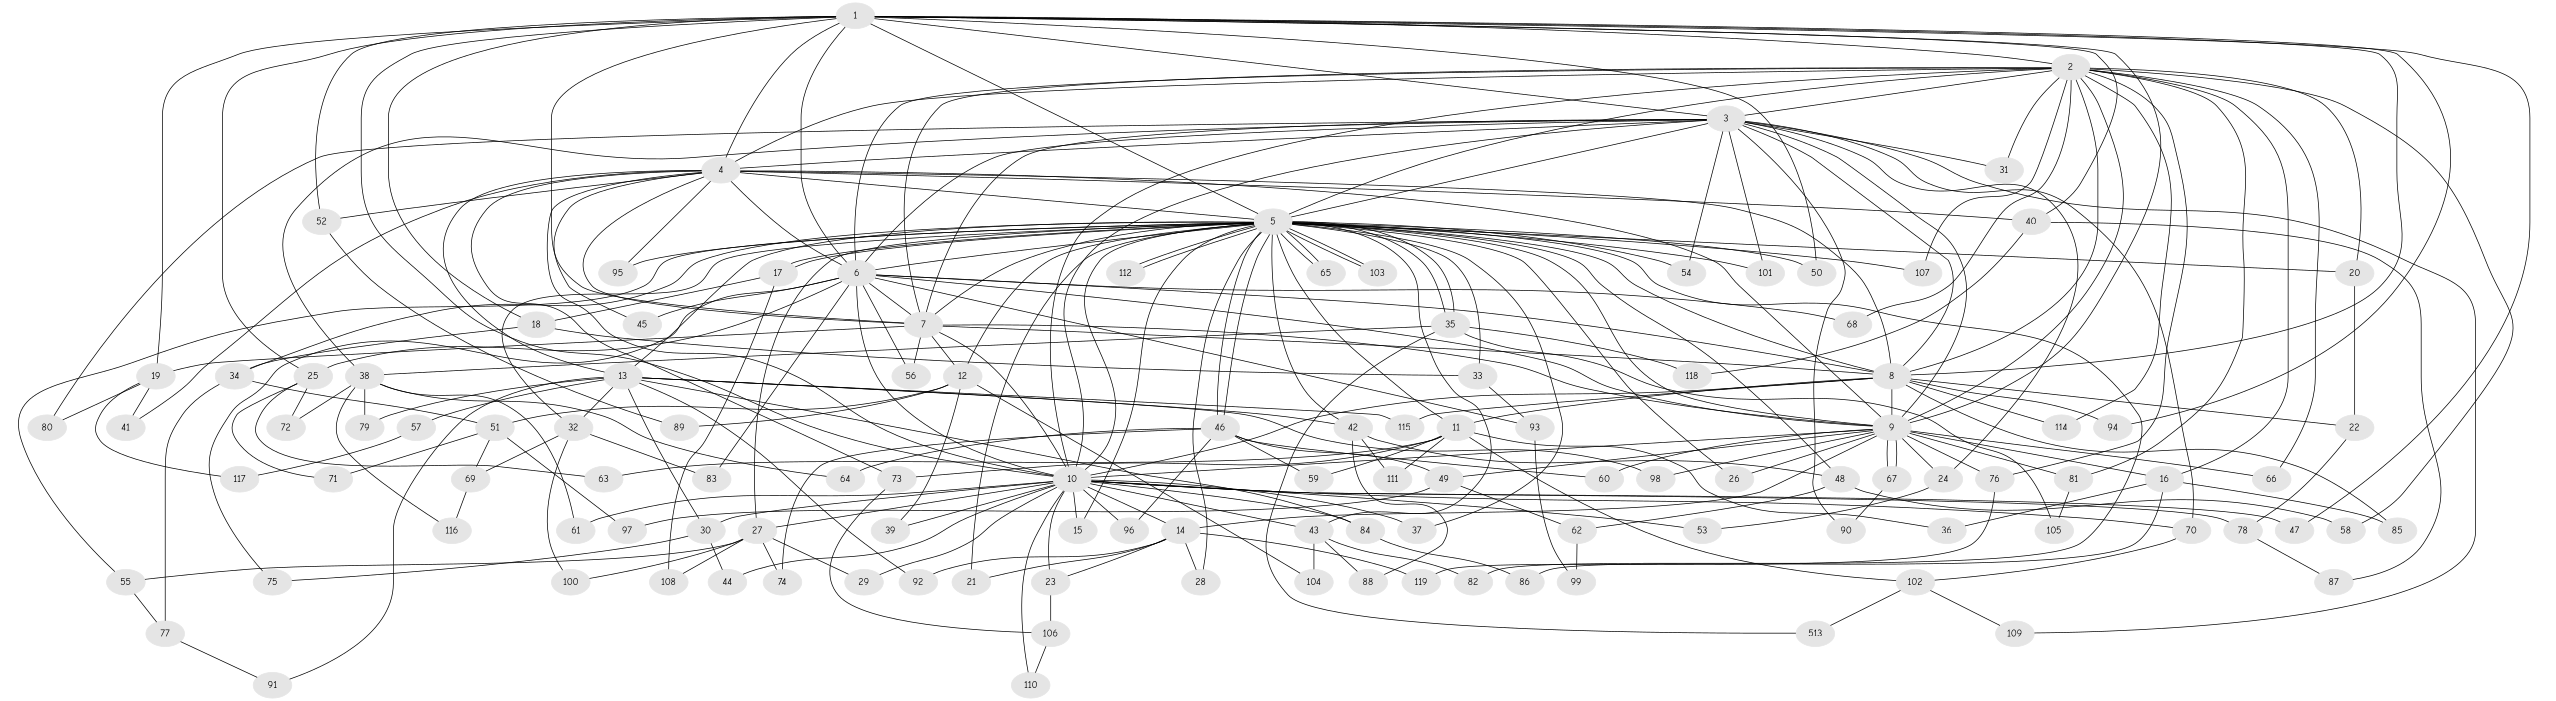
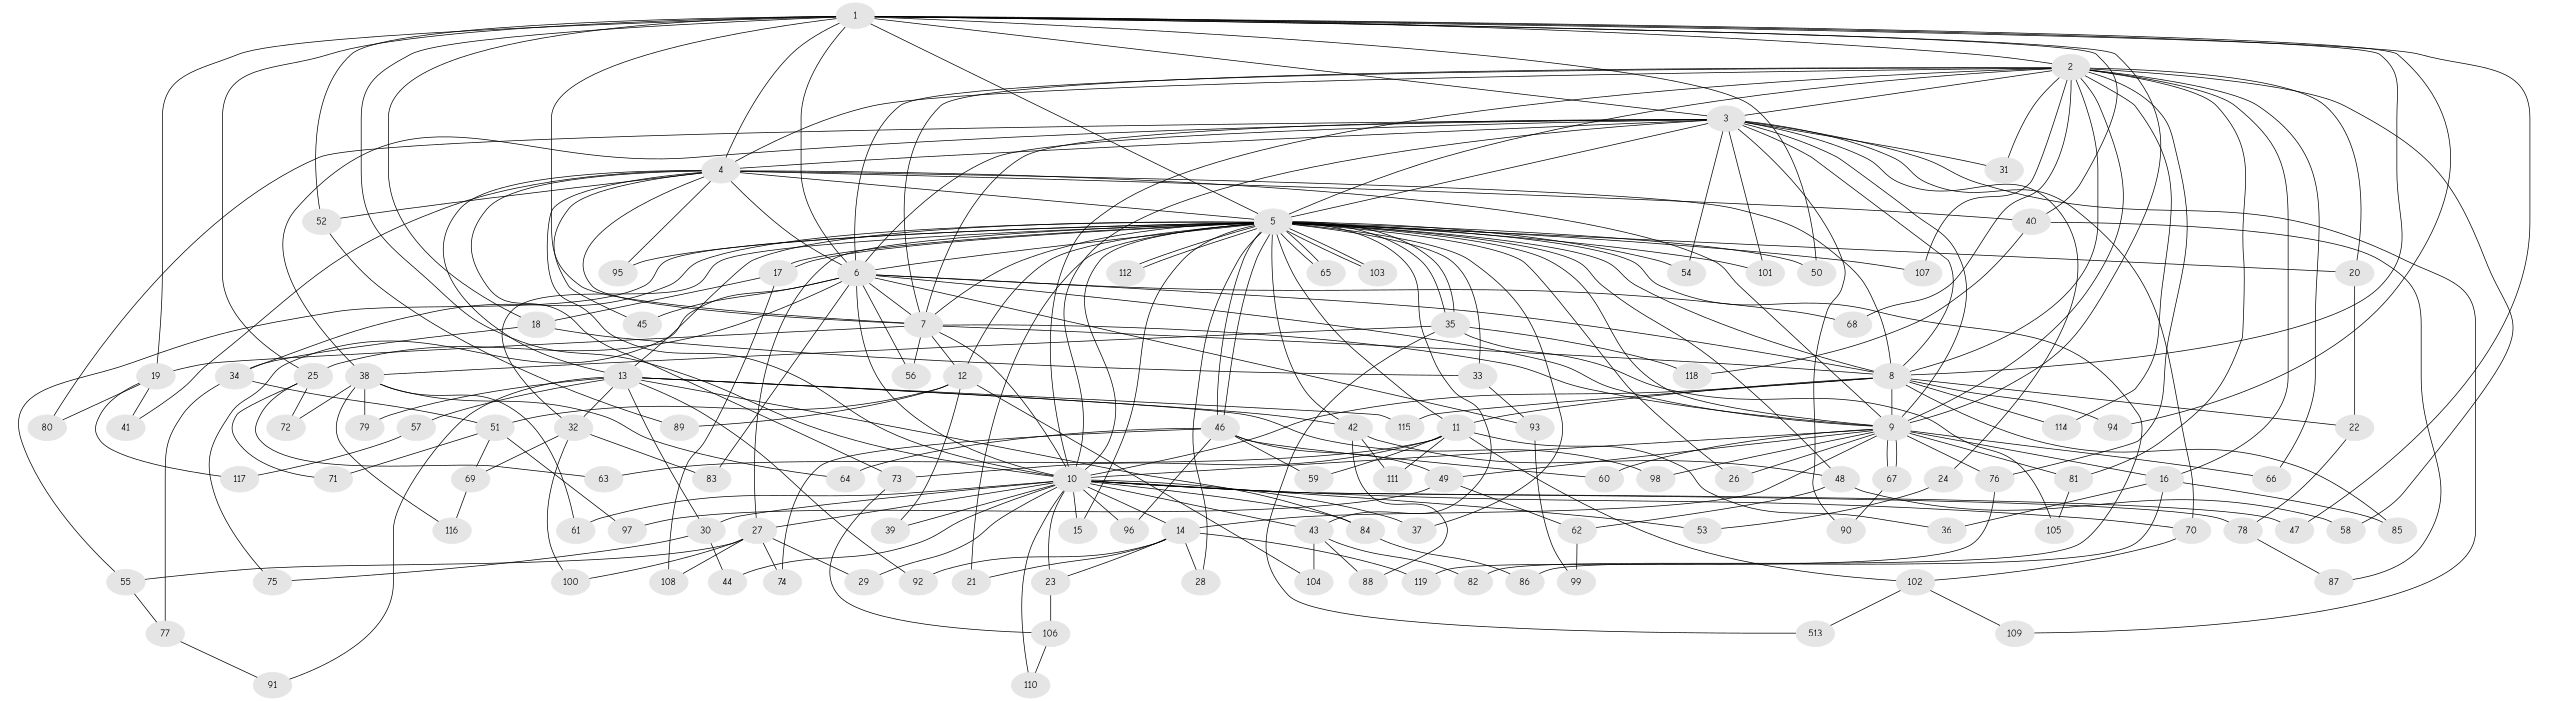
(1918, 453) -> none
